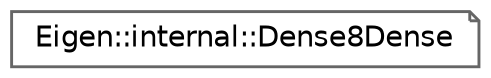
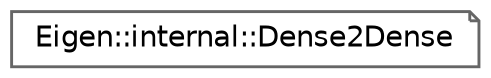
(245, 39) -> (245, 39)
